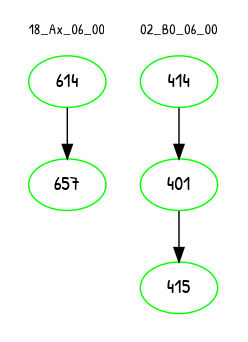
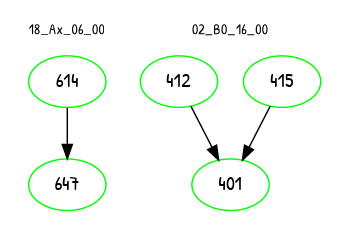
(180, 31) -> (231, 31)
(179, 82) -> (179, 82)
(67, 185) -> (67, 185)
(179, 229) -> (260, 127)
